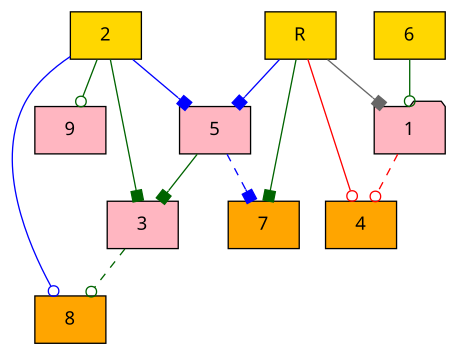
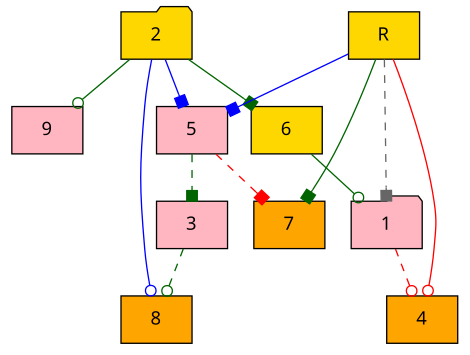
(106, 36) -> (157, 36)
(350, 79) -> (385, 123)
(123, 124) -> (216, 79)
(183, 172) -> (192, 171)
(236, 172) -> (236, 173)
